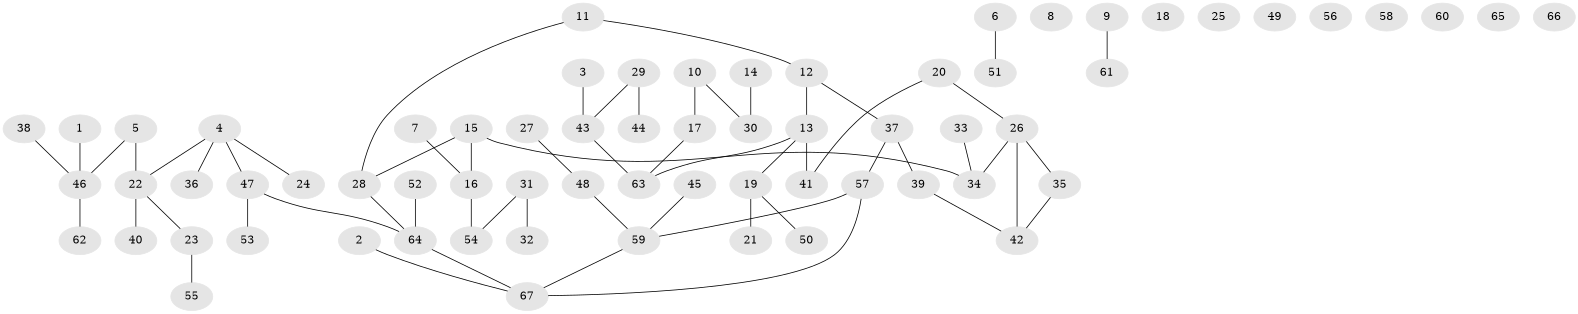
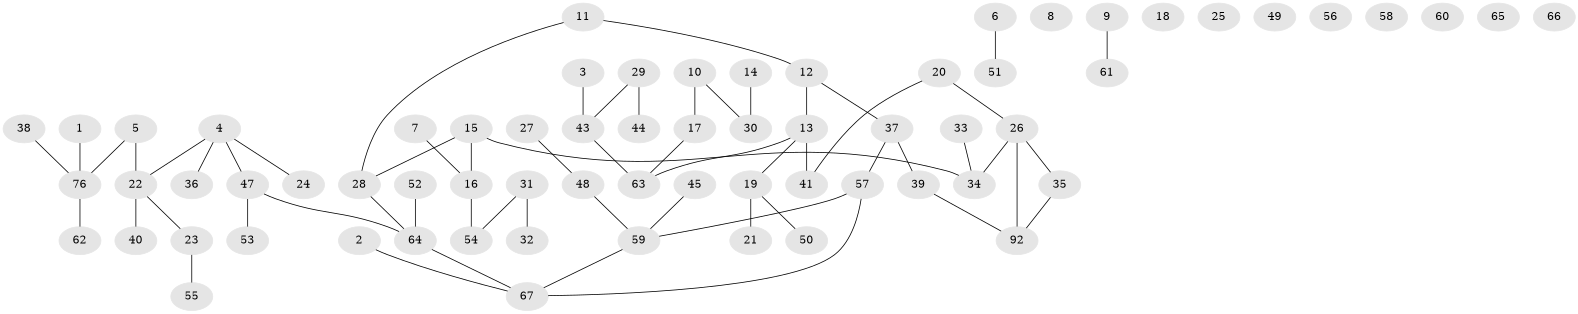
(80, 185) -> (80, 185)
(1017, 241) -> (1017, 241)
